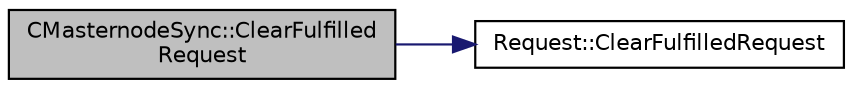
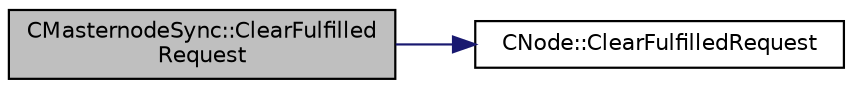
(660, 44) -> (660, 44)
